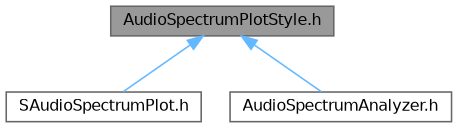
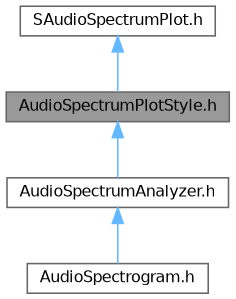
(157, 68) -> (118, 72)
none -> (118, 278)
